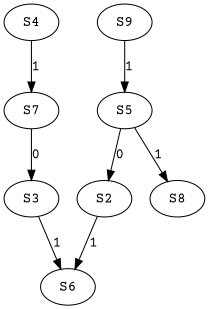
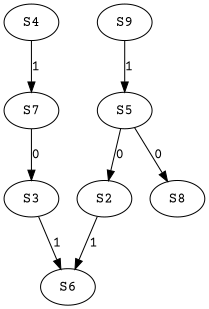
(159, 155) -> (159, 155)
